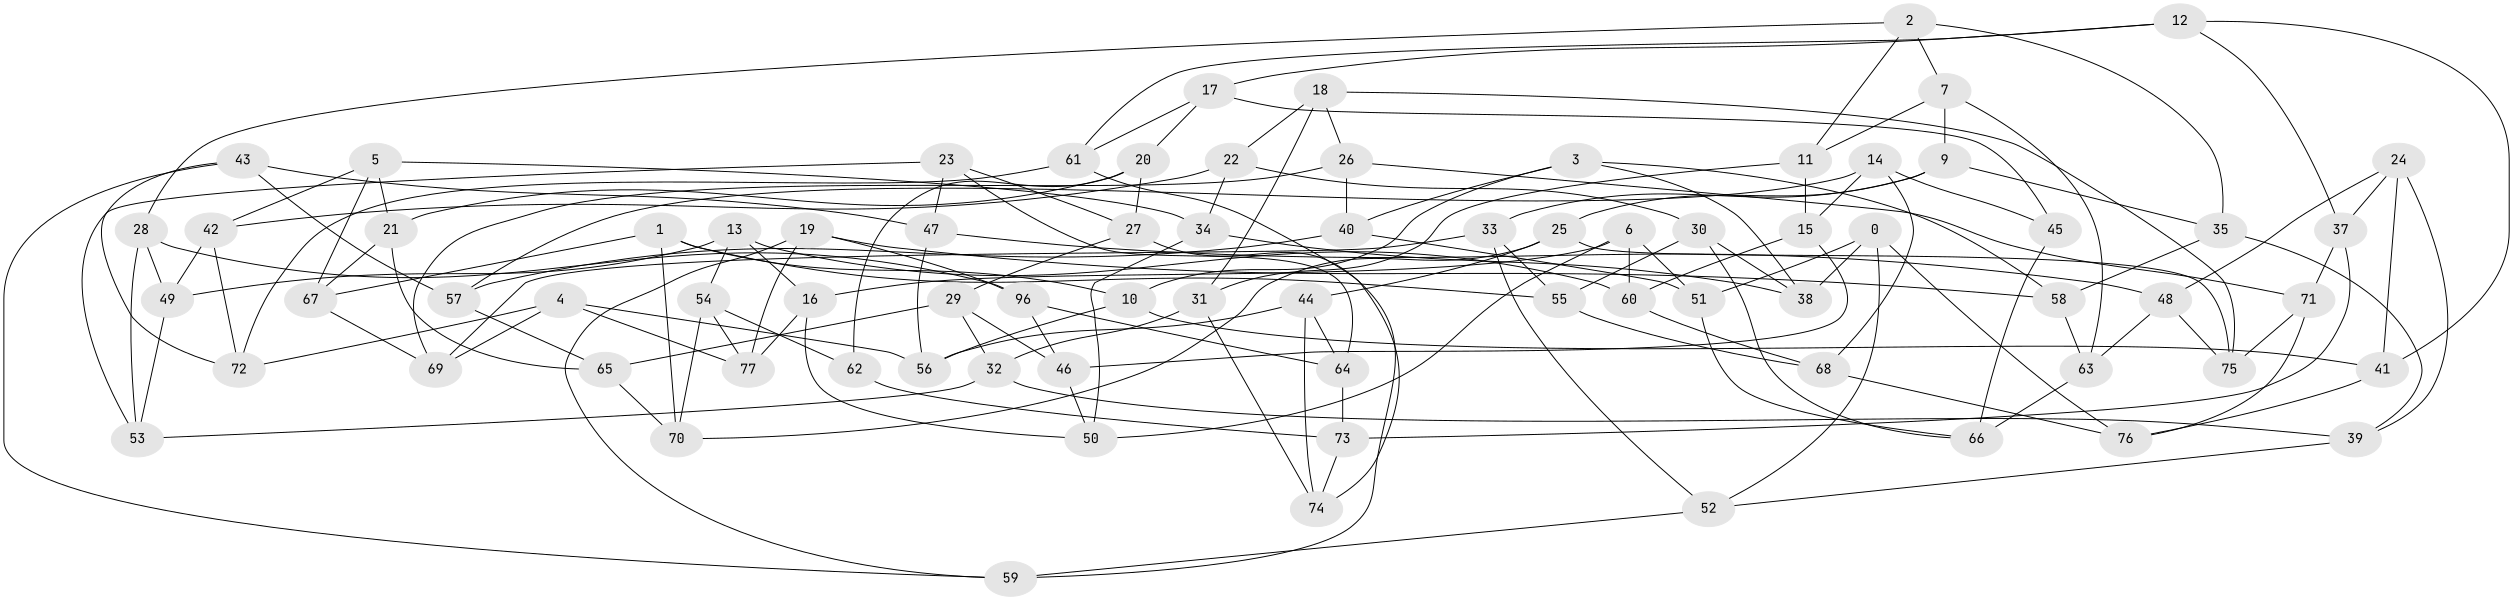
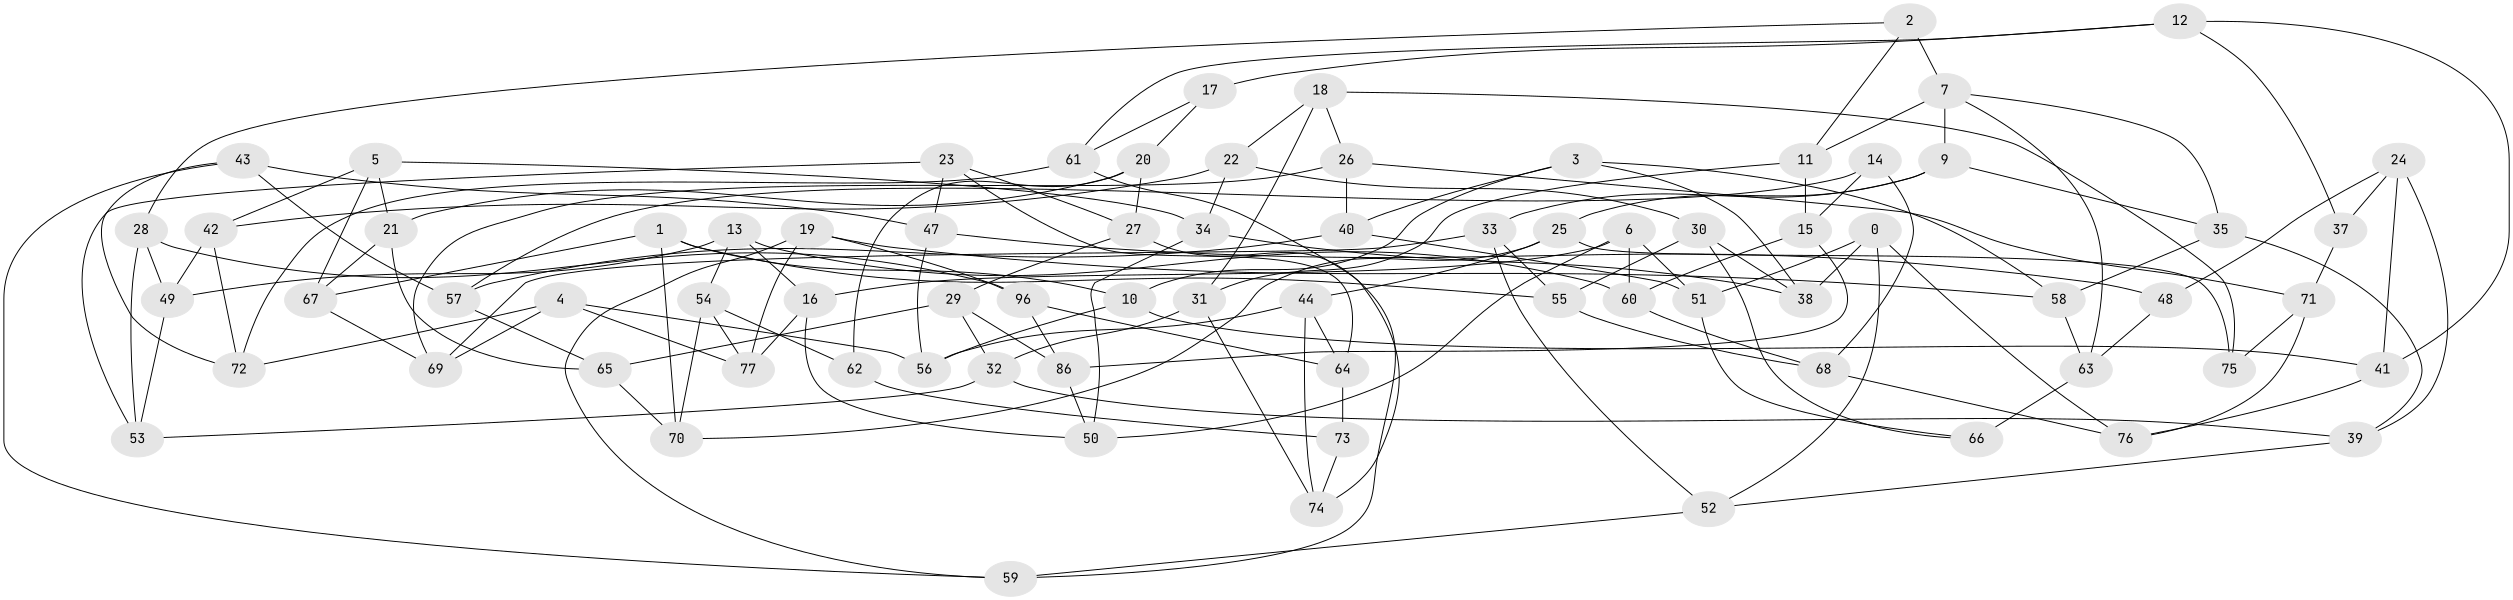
(2116, 74) -> (2117, 119)
(2055, 230) -> none
(2197, 335) -> none
(1064, 370) -> (1064, 370)
(1800, 426) -> none
